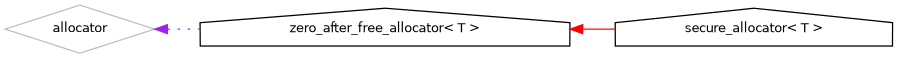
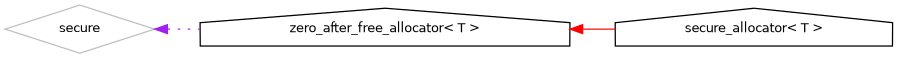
(80, 29) -> (80, 29)
